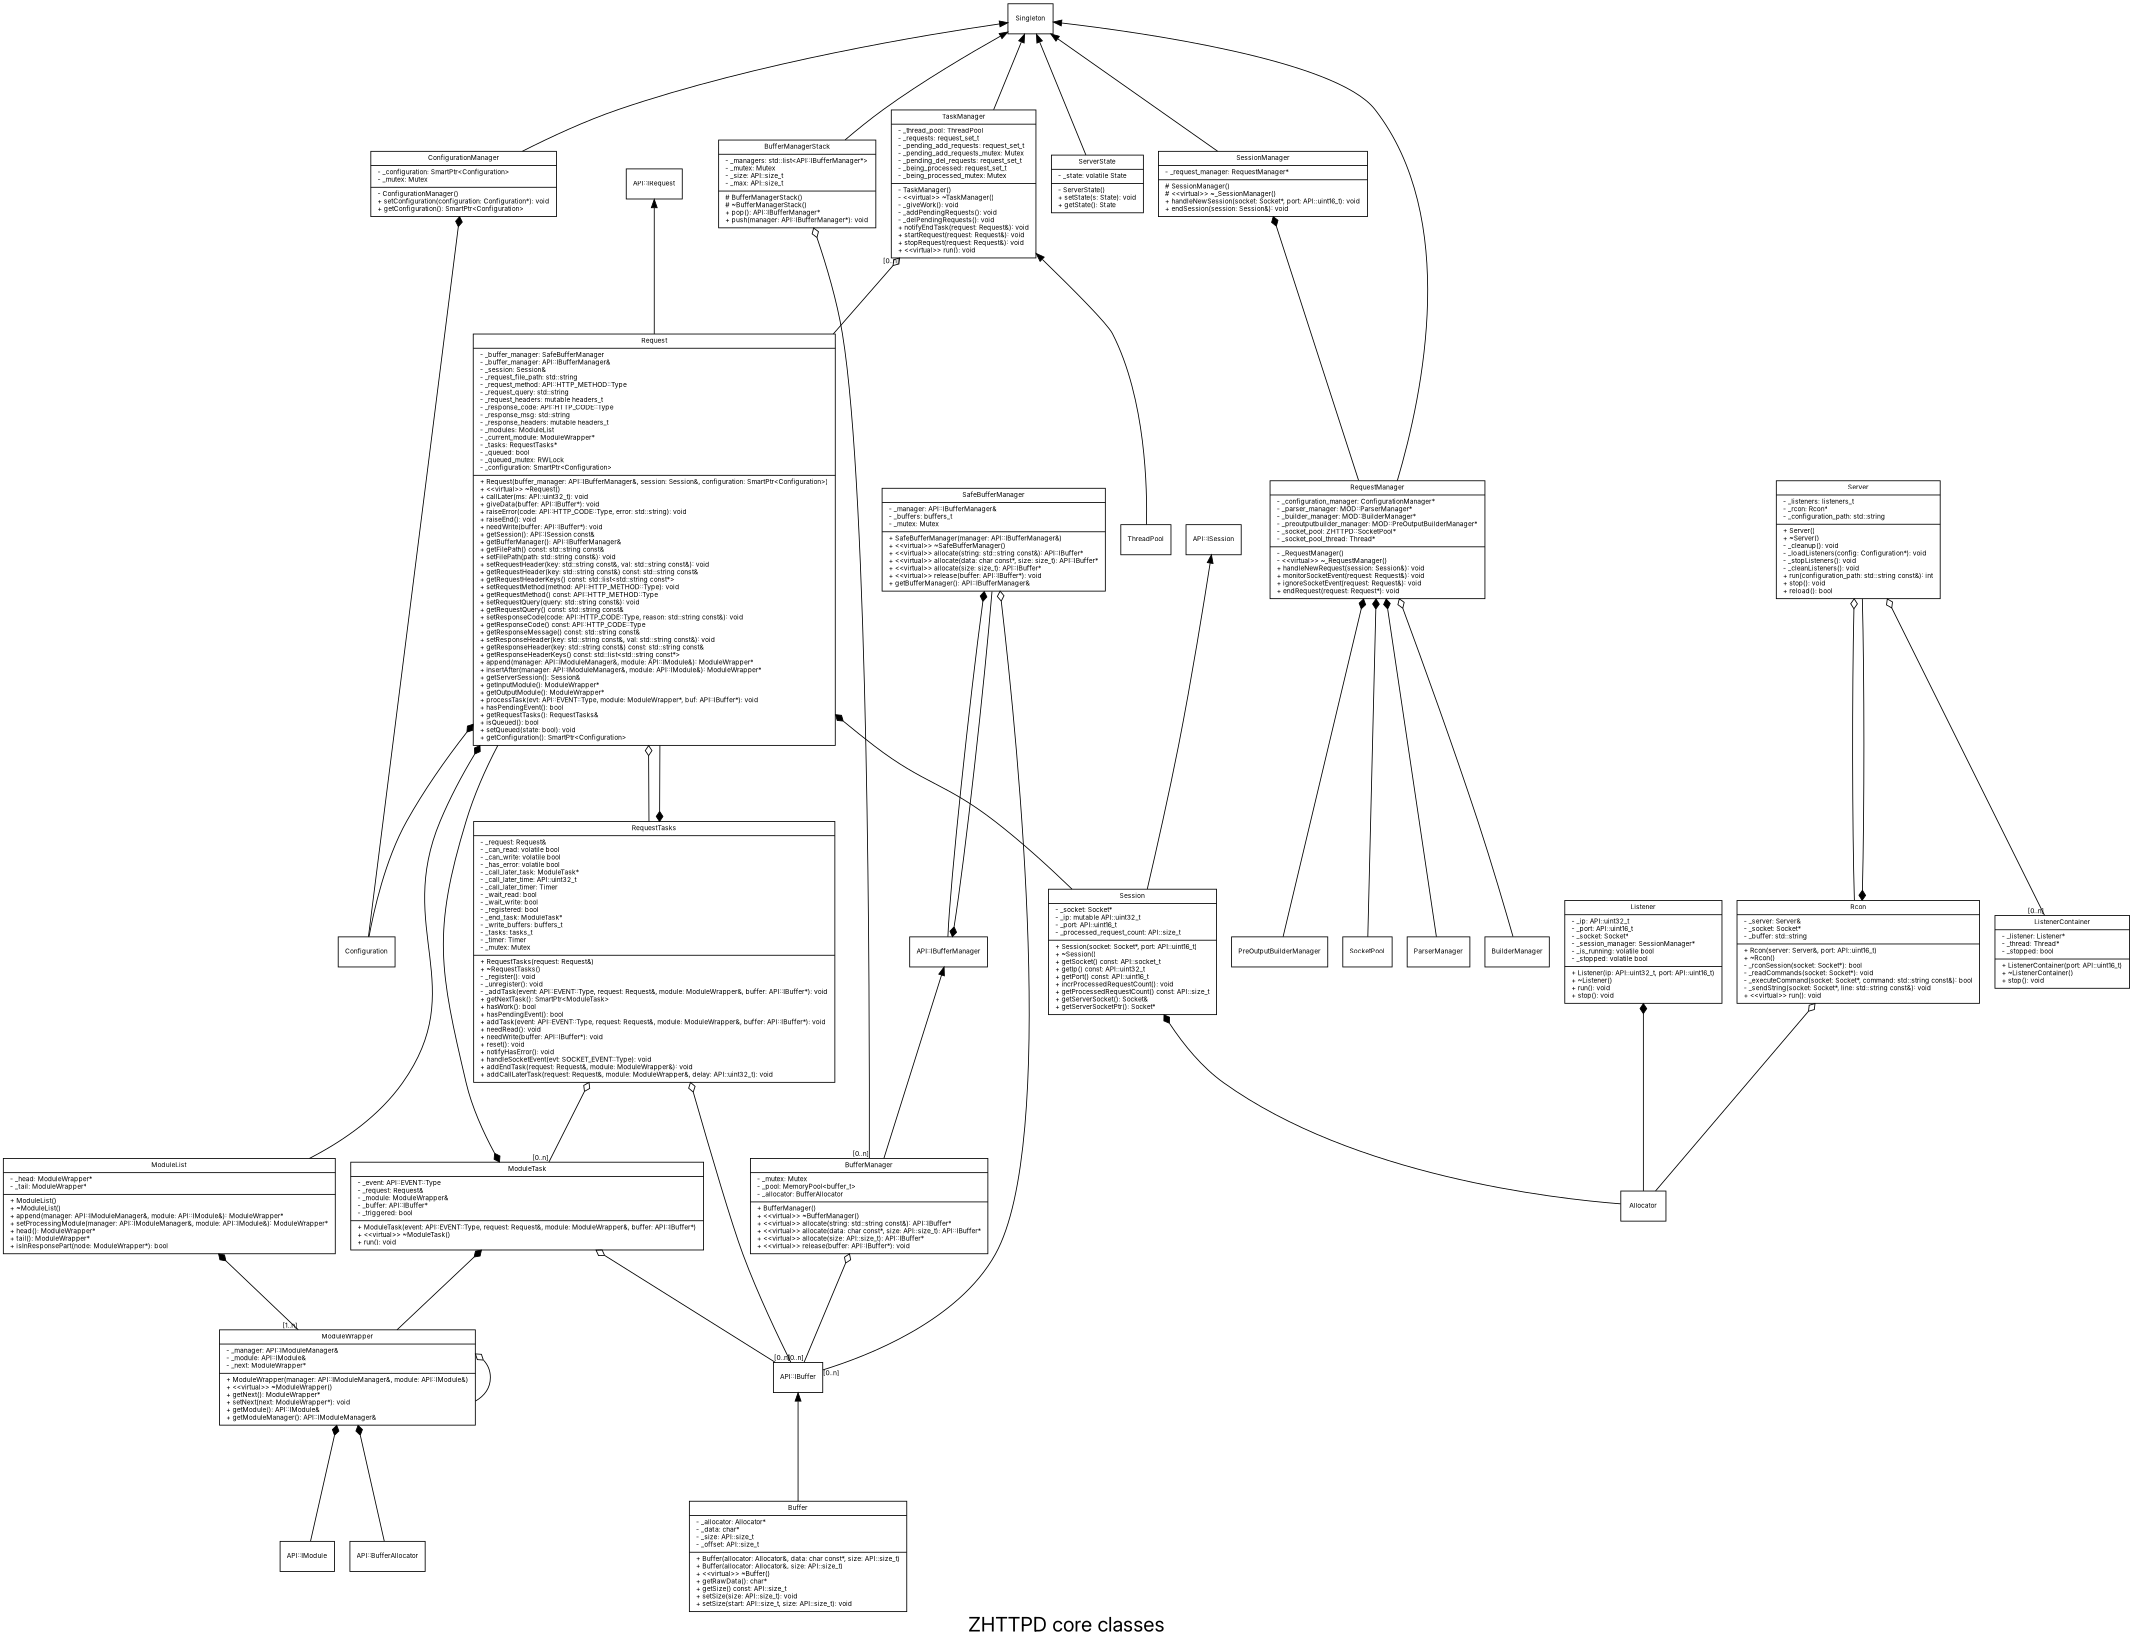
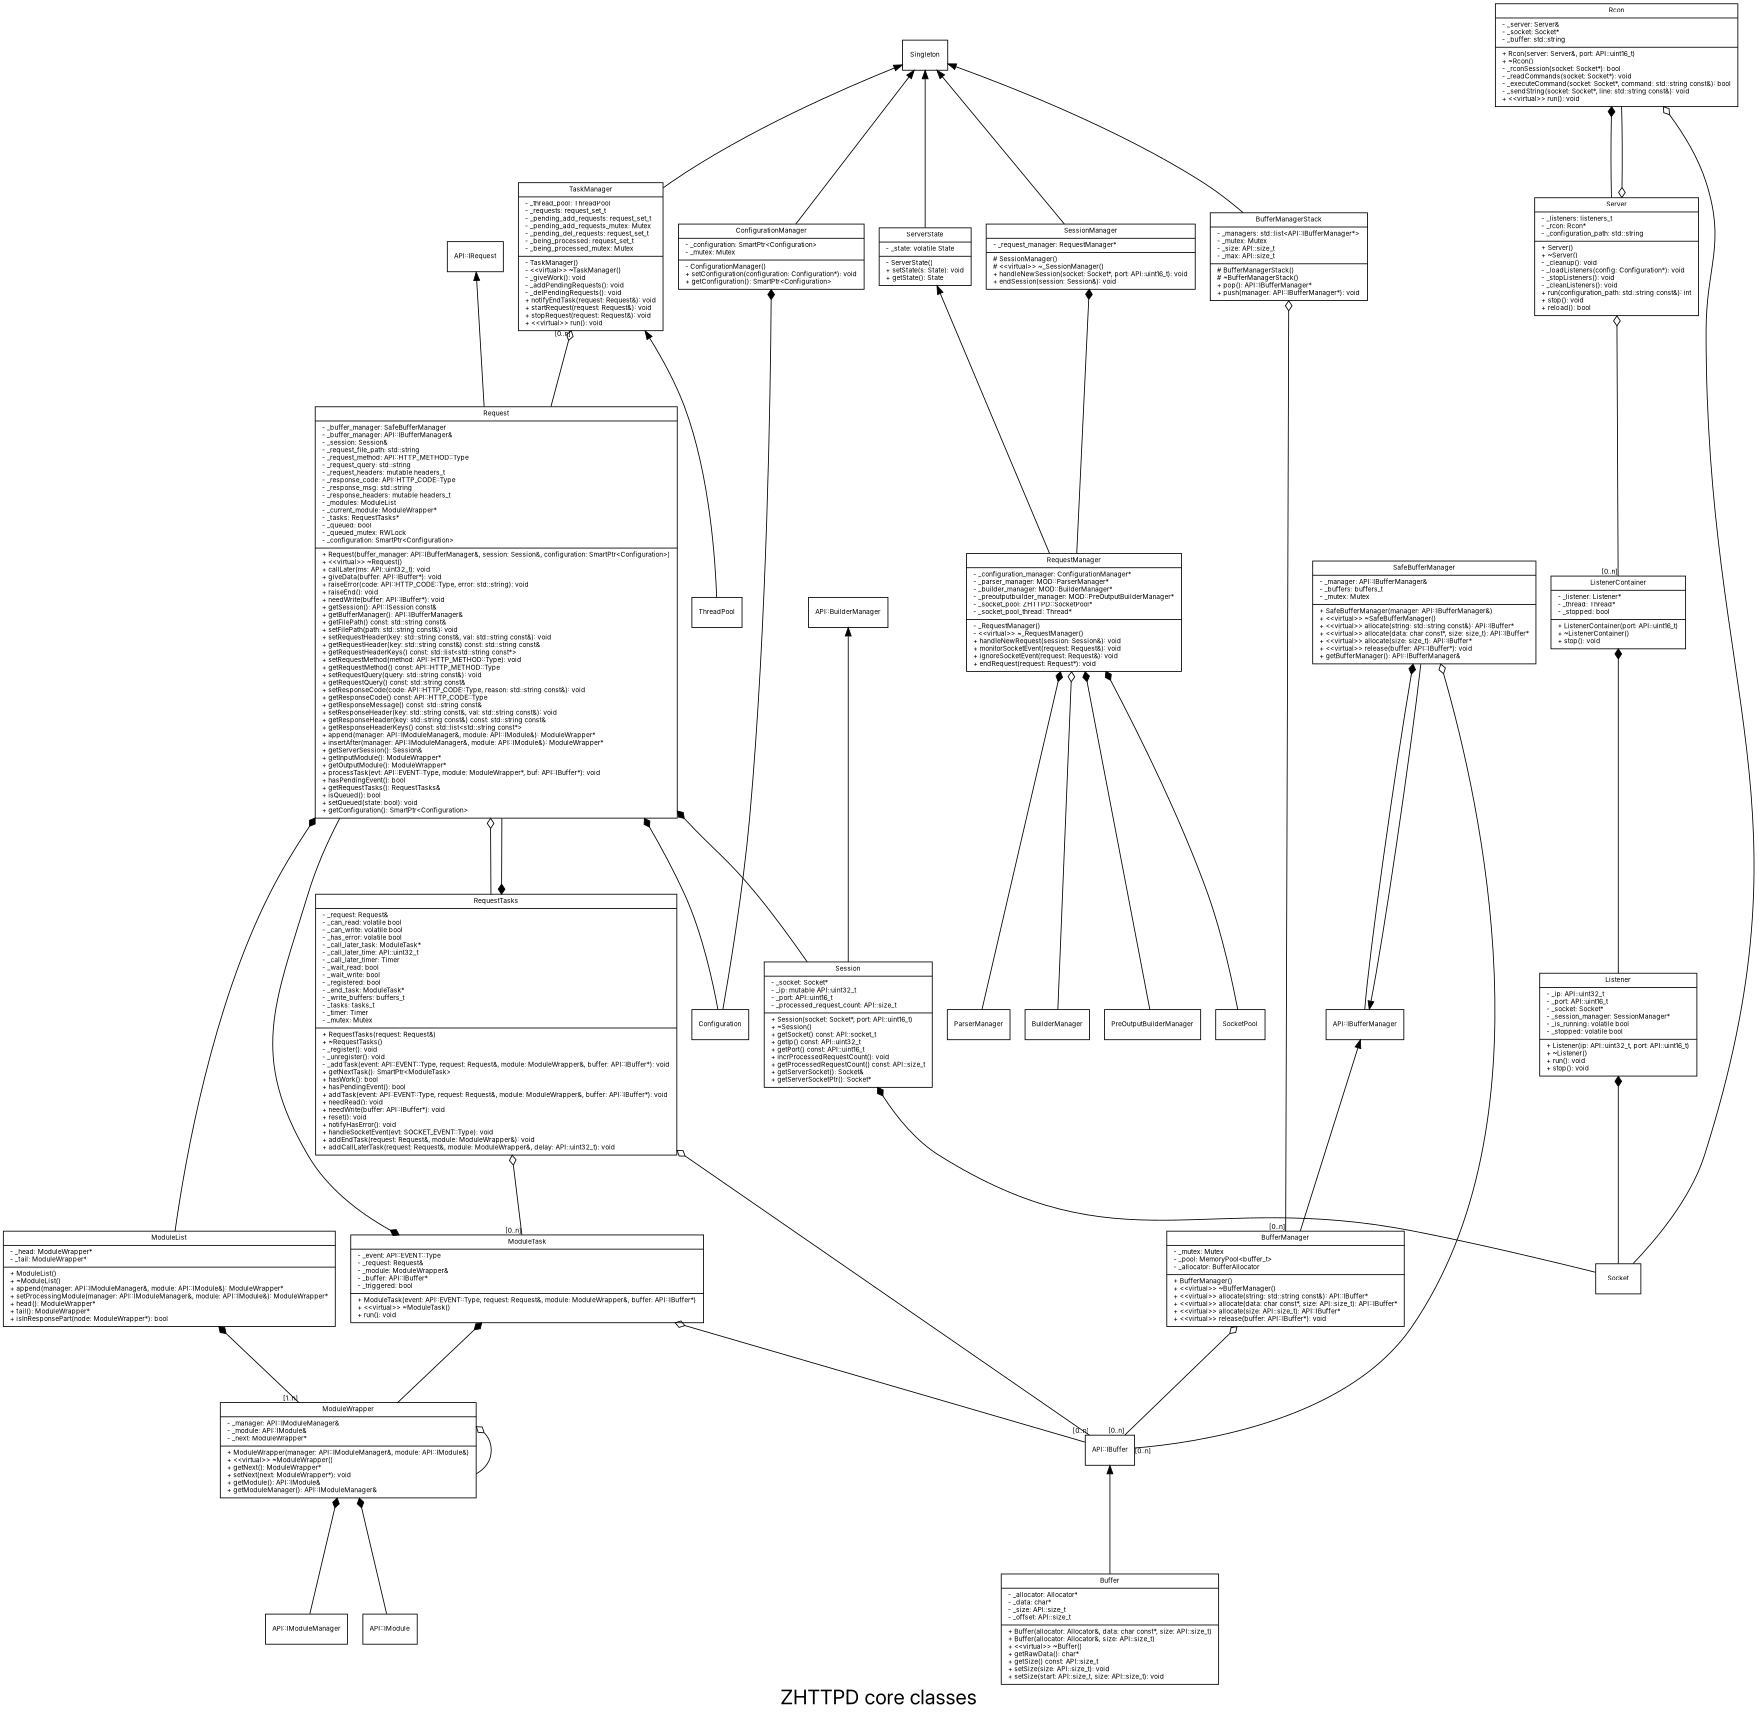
(1389, 133) -> (995, 423)
(1214, 540) -> (848, 612)
(975, 759) -> (1398, 833)
none -> (1618, 816)
(1643, 1206) -> (1618, 1279)
(388, 1556) -> (306, 1629)
